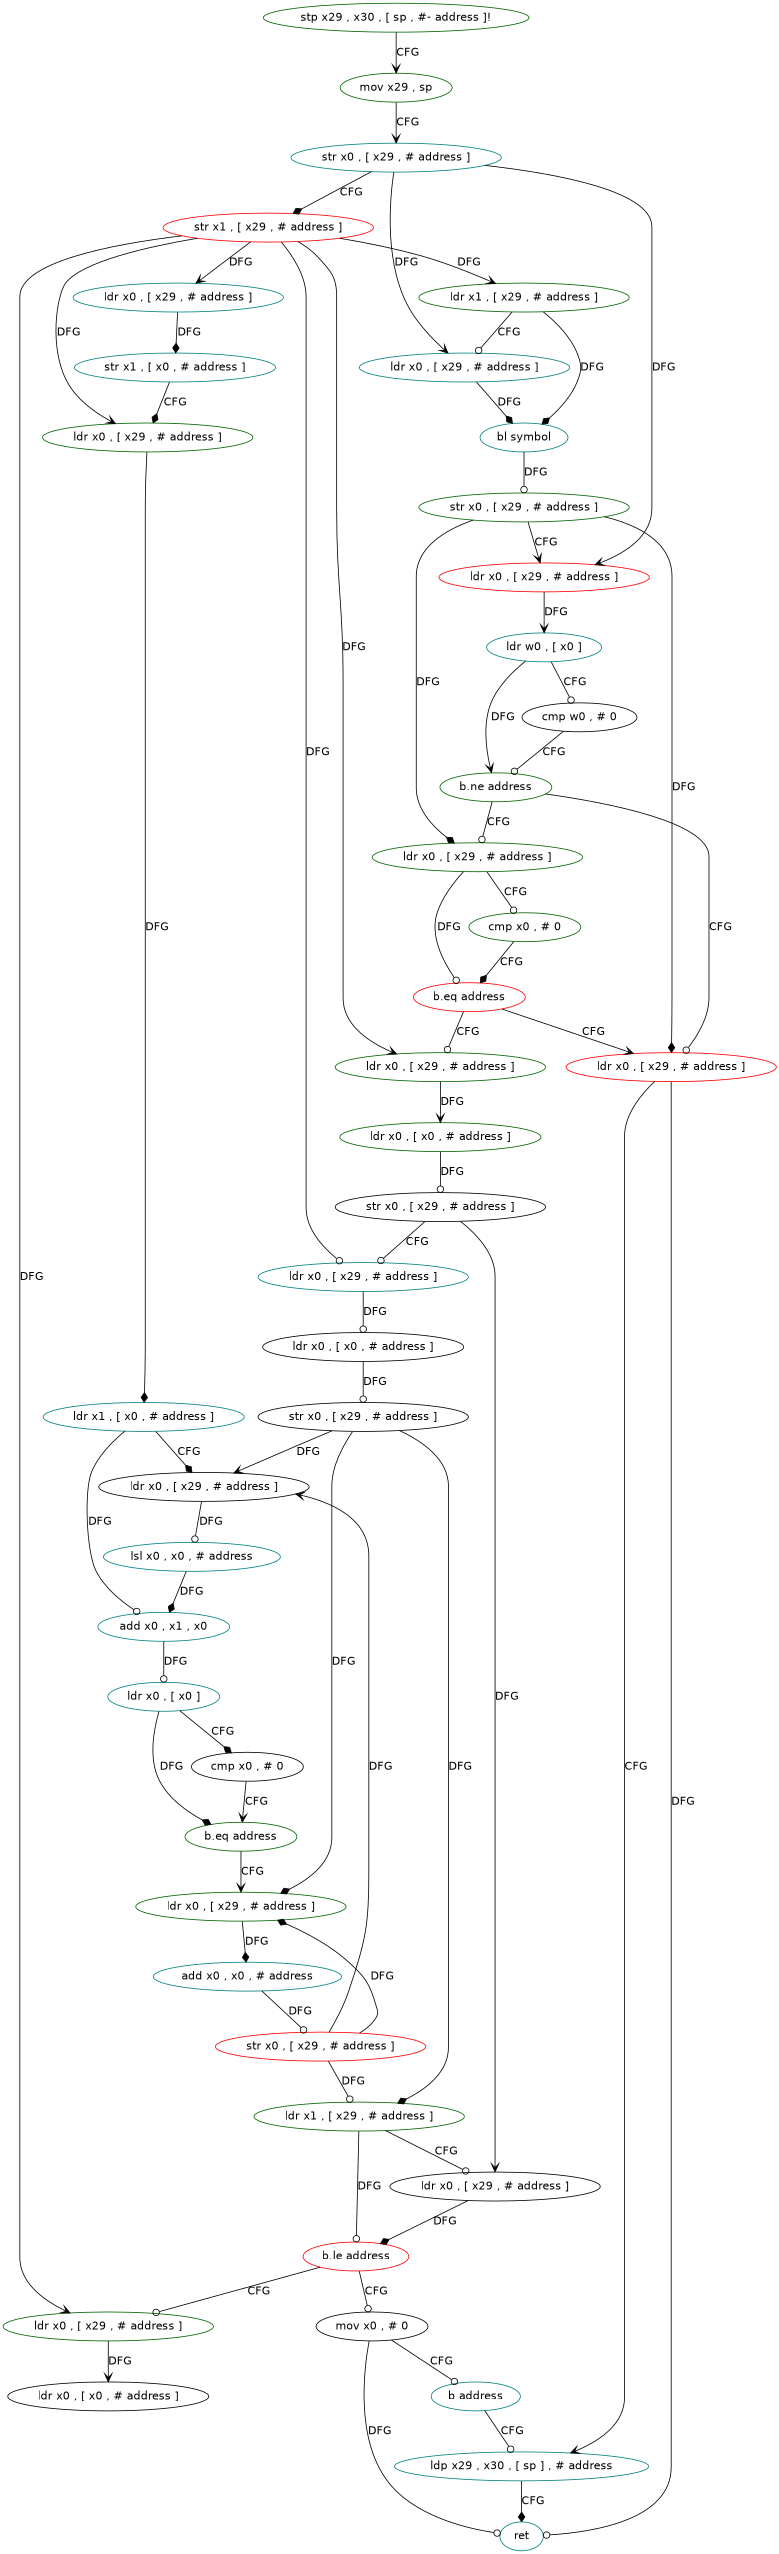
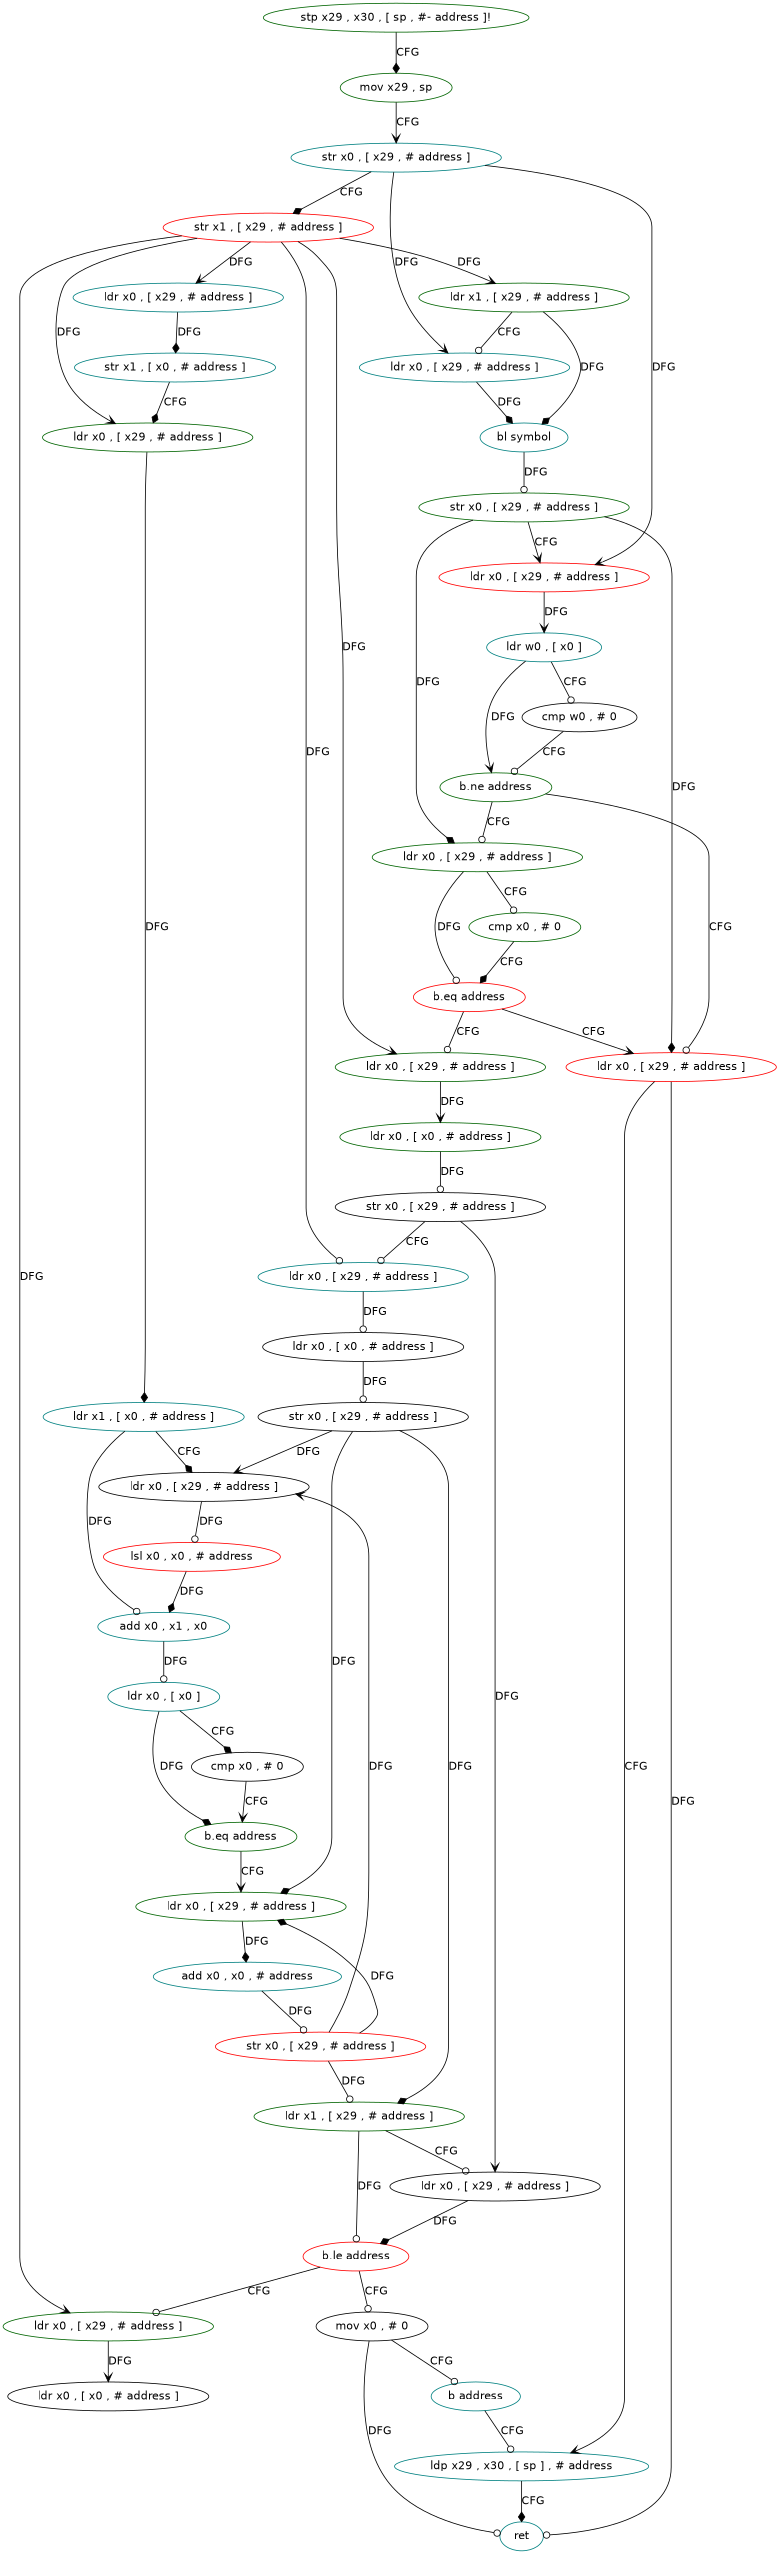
(396, 49) -> (396, 49)
(192, 1557) -> (192, 1557)
